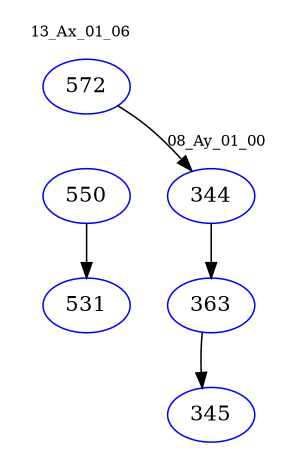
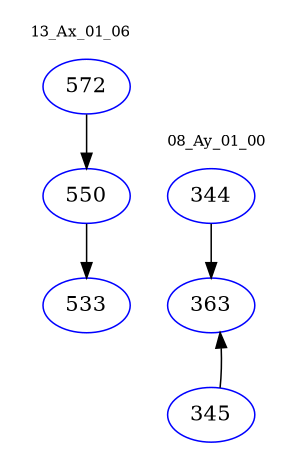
(165, 143) -> (87, 134)
(87, 305) -> (87, 305)
(201, 352) -> (221, 368)
